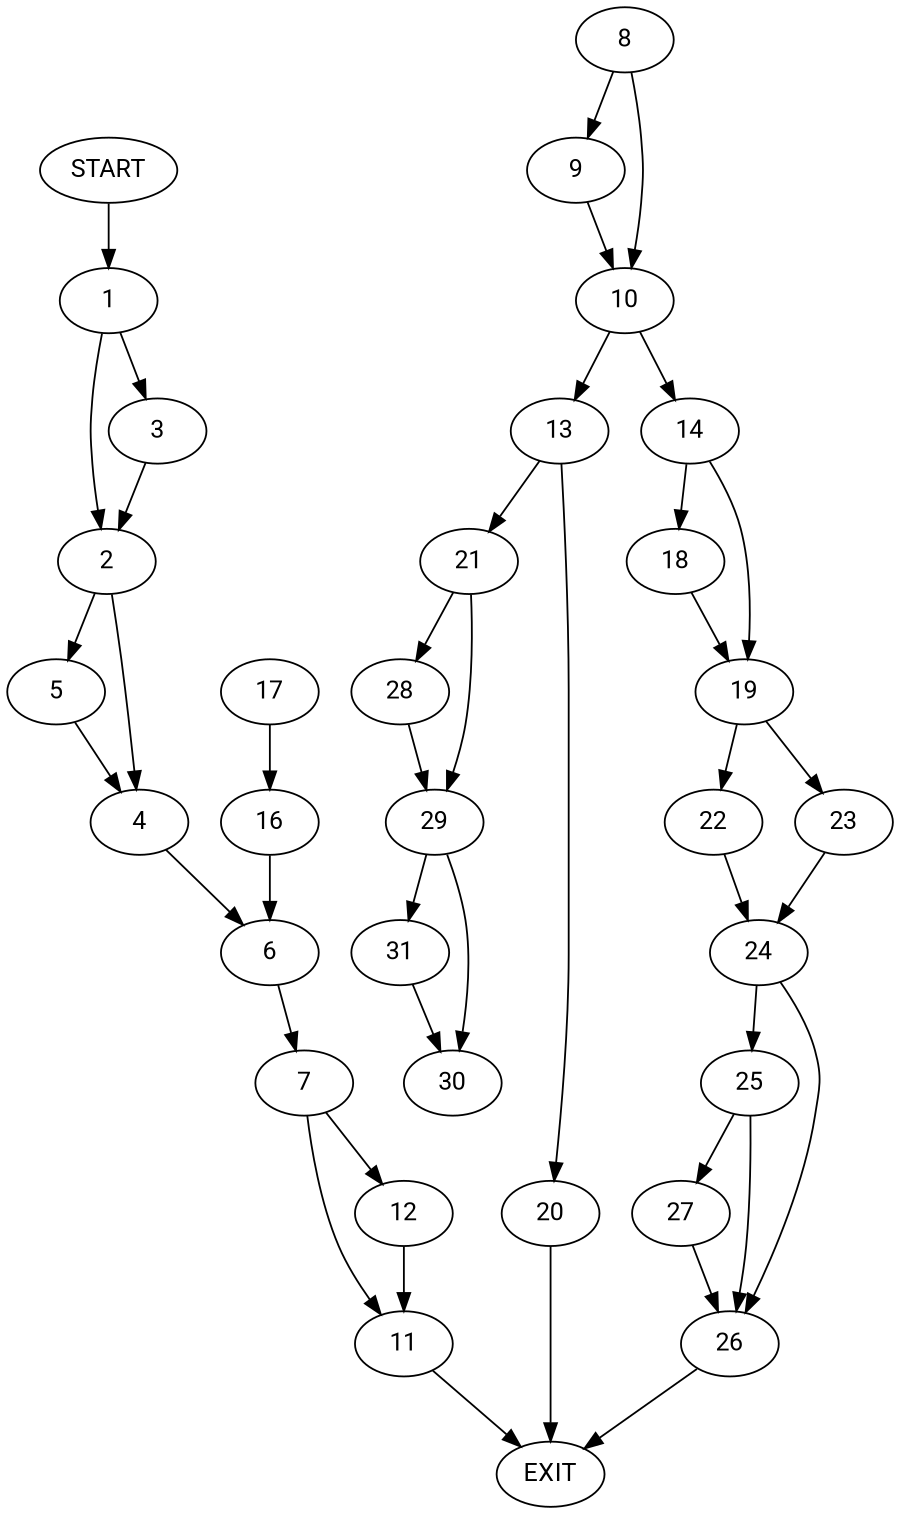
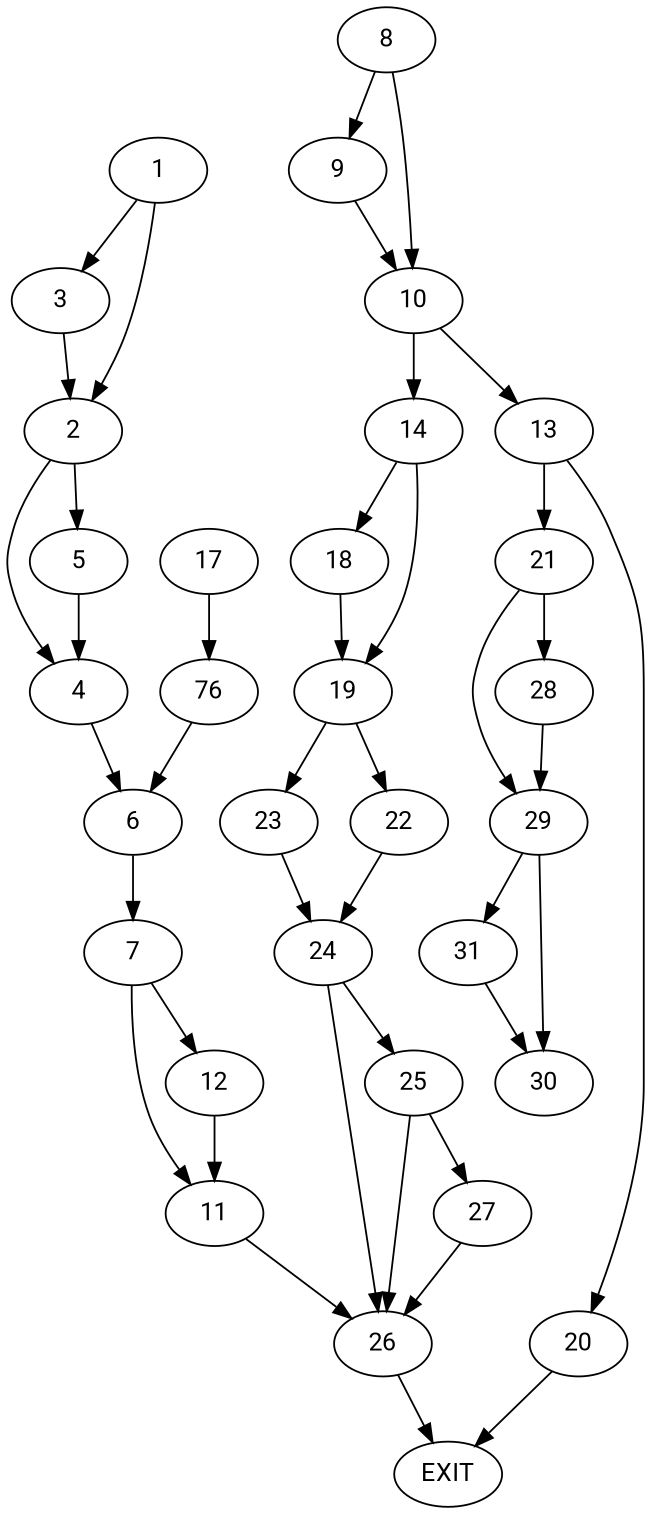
(109, 170) -> none
(270, 822) -> (209, 692)
(470, 1403) -> (291, 1273)
